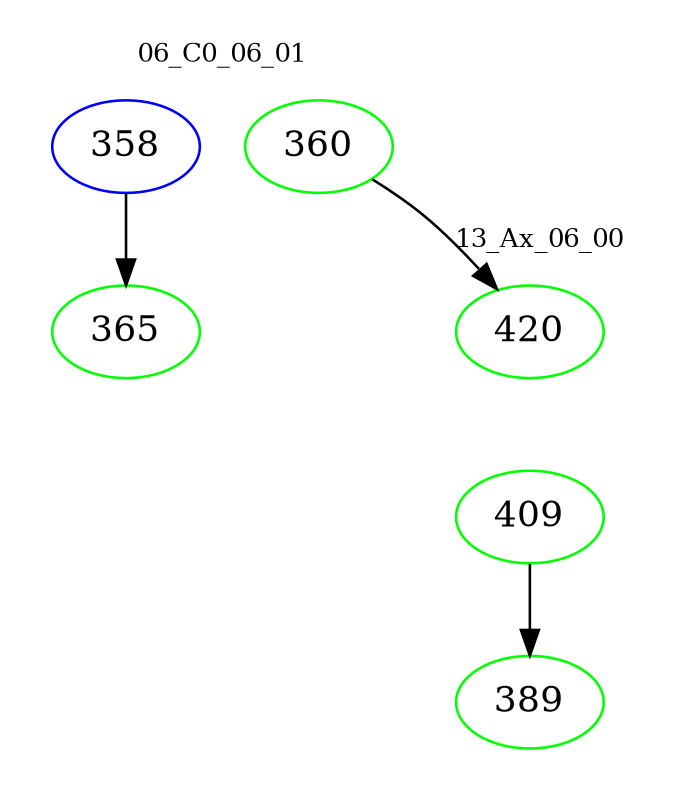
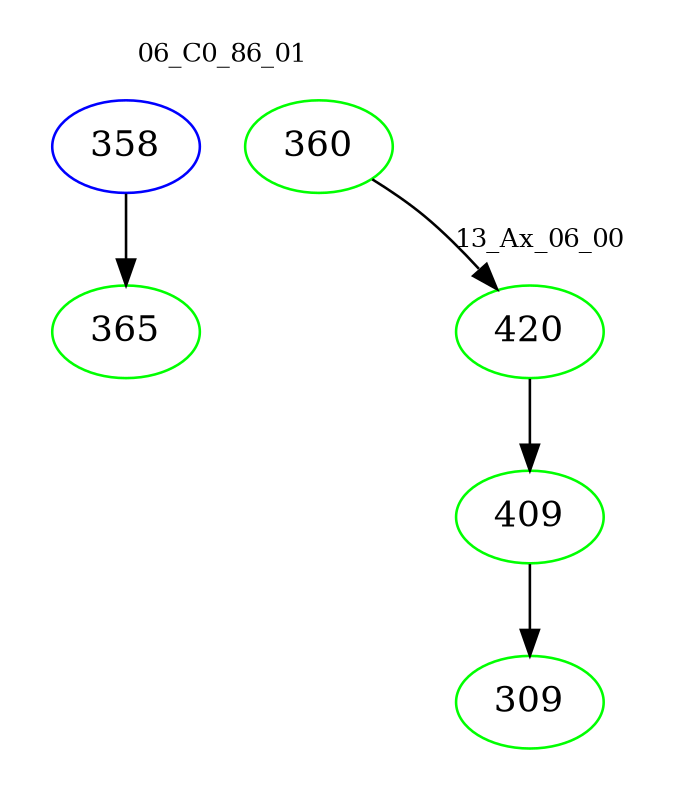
(222, 55) -> (222, 55)
none -> (530, 412)
(530, 702) -> (530, 702)
